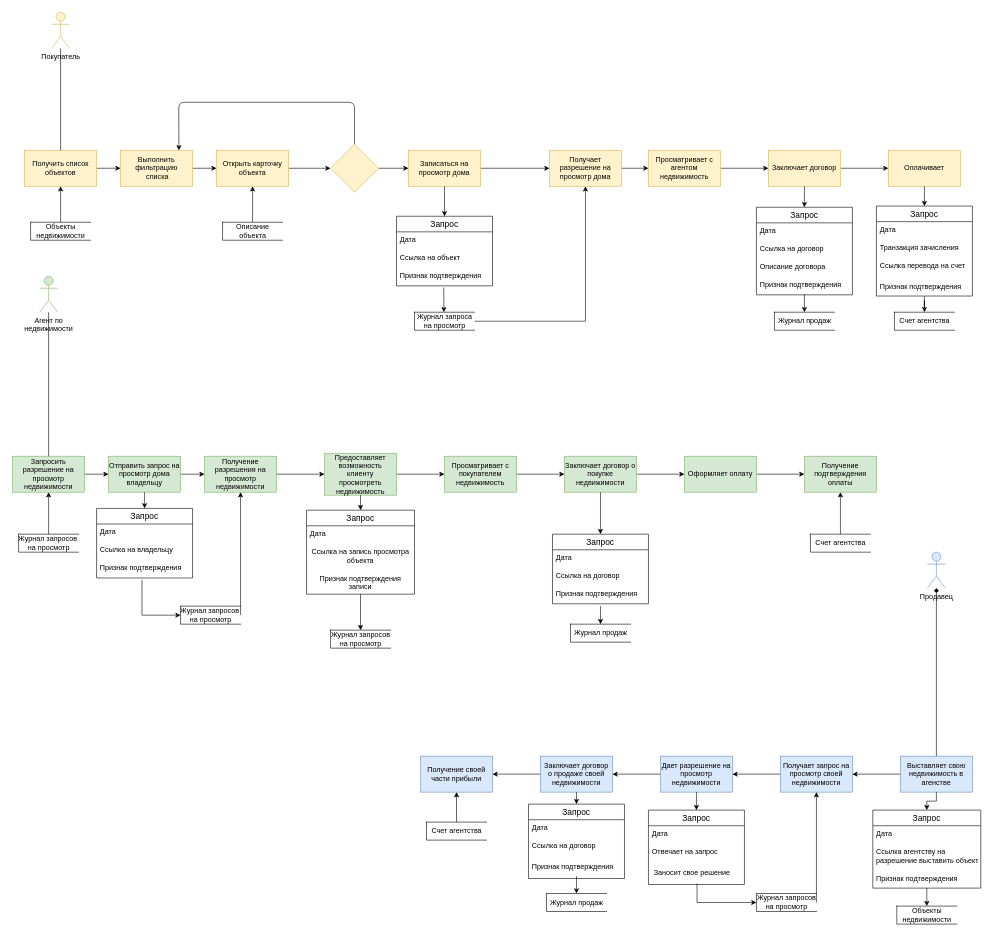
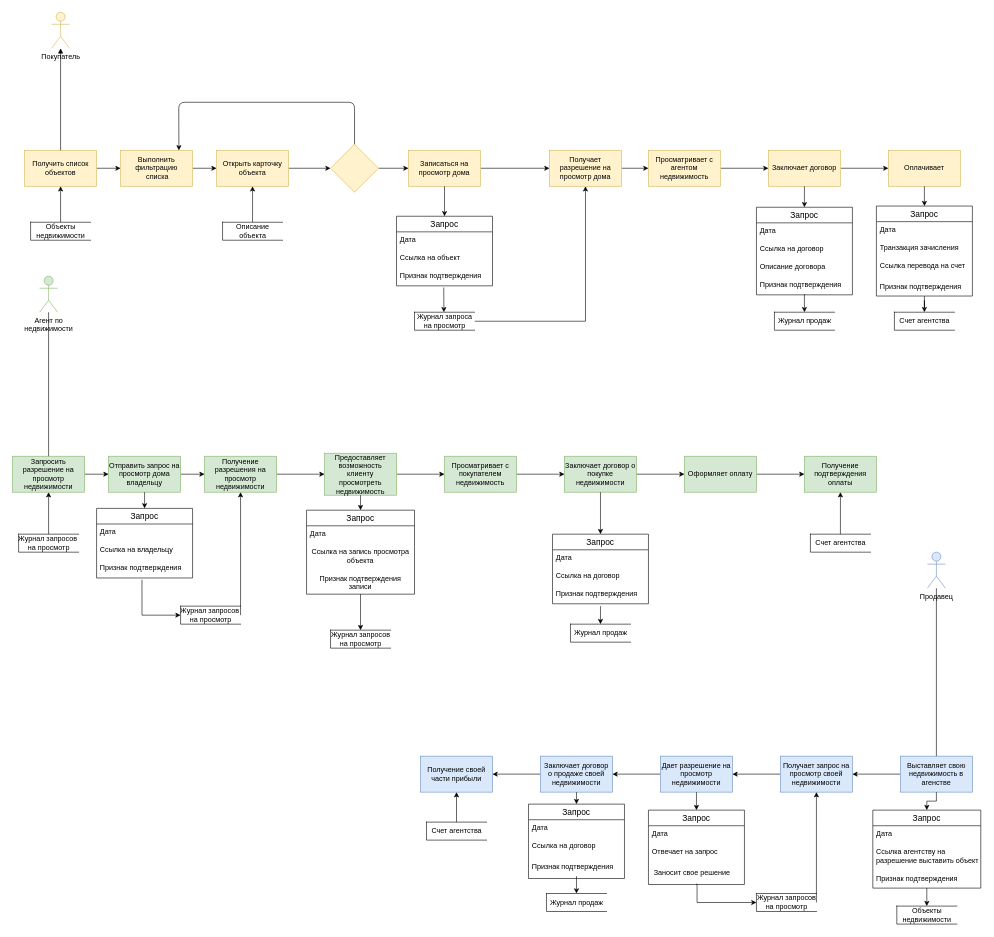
(60, 52) -> (60, 54)
(936, 593) -> (936, 591)
